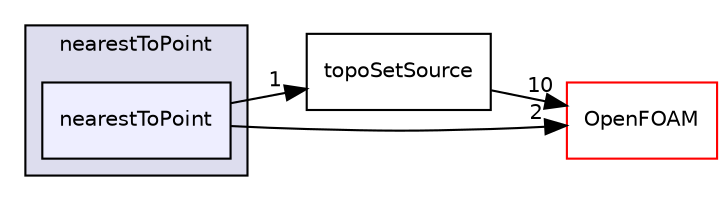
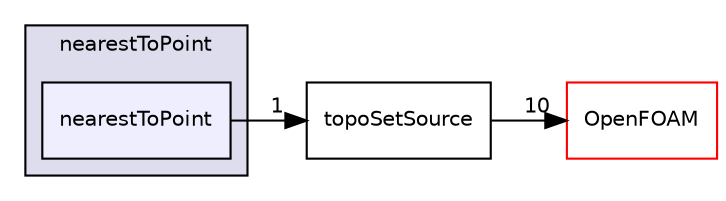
(388, 131) -> none
